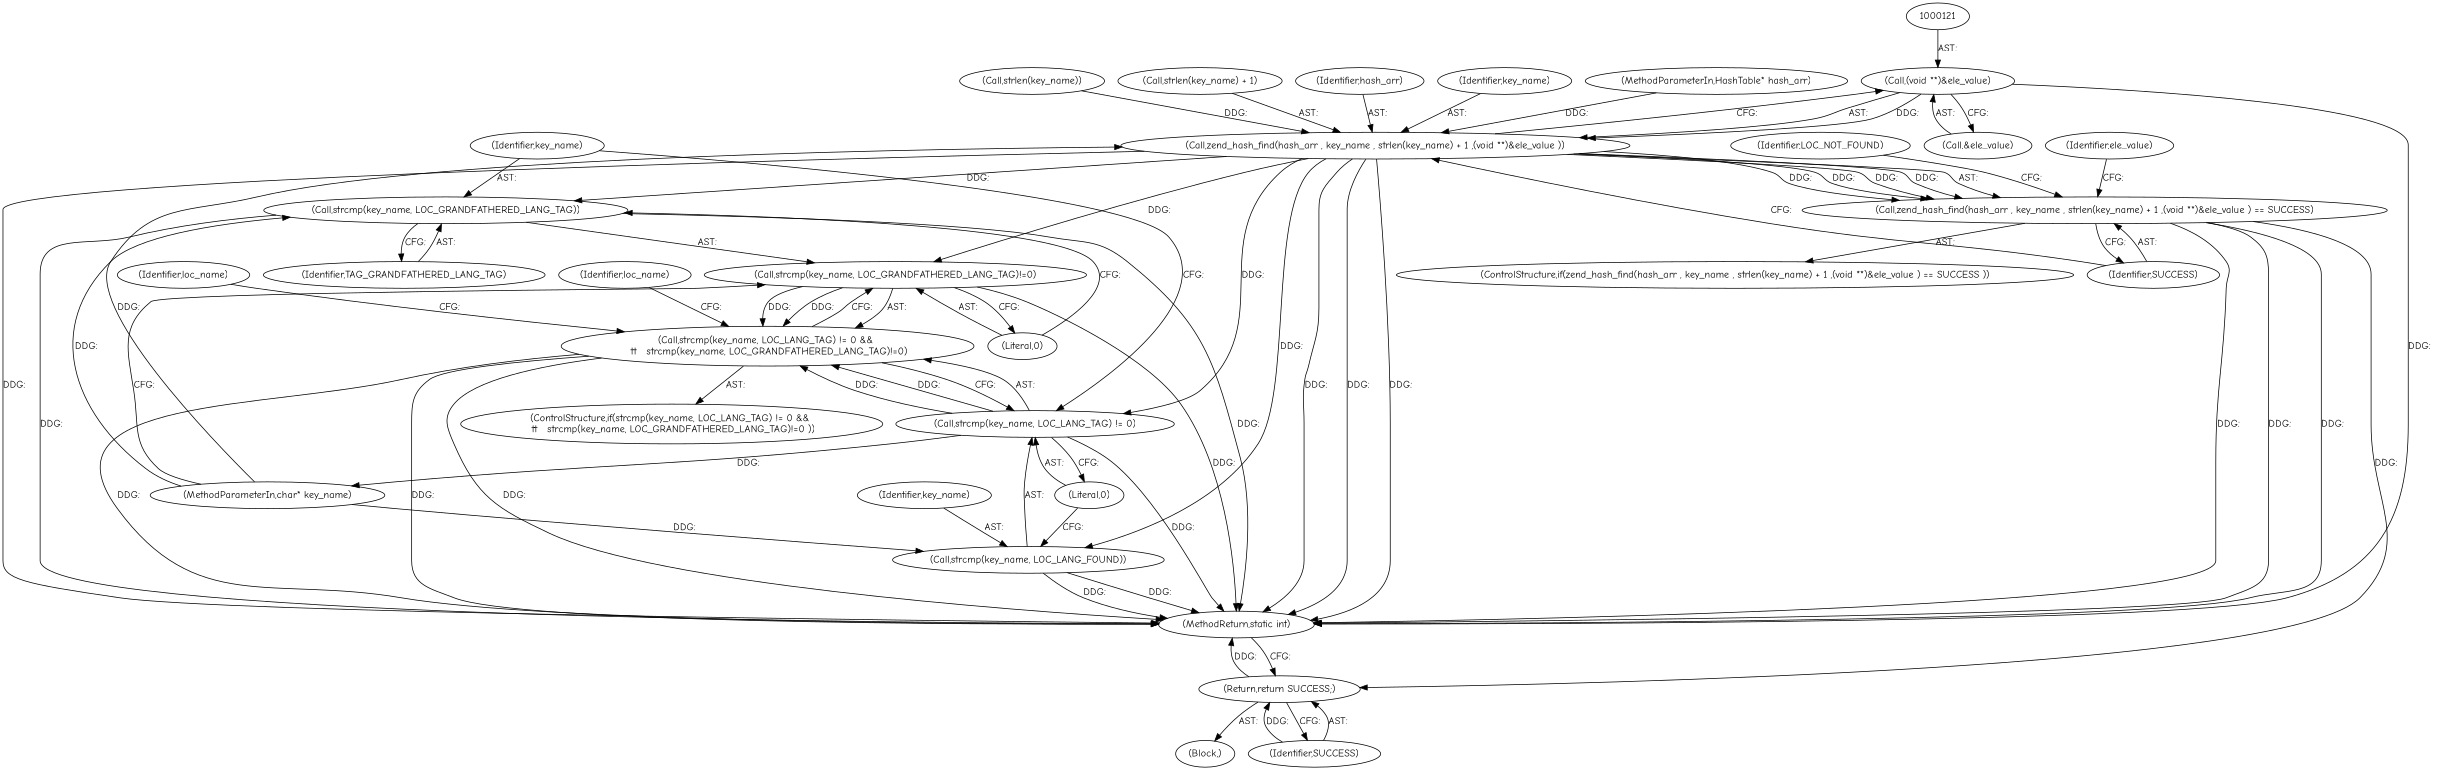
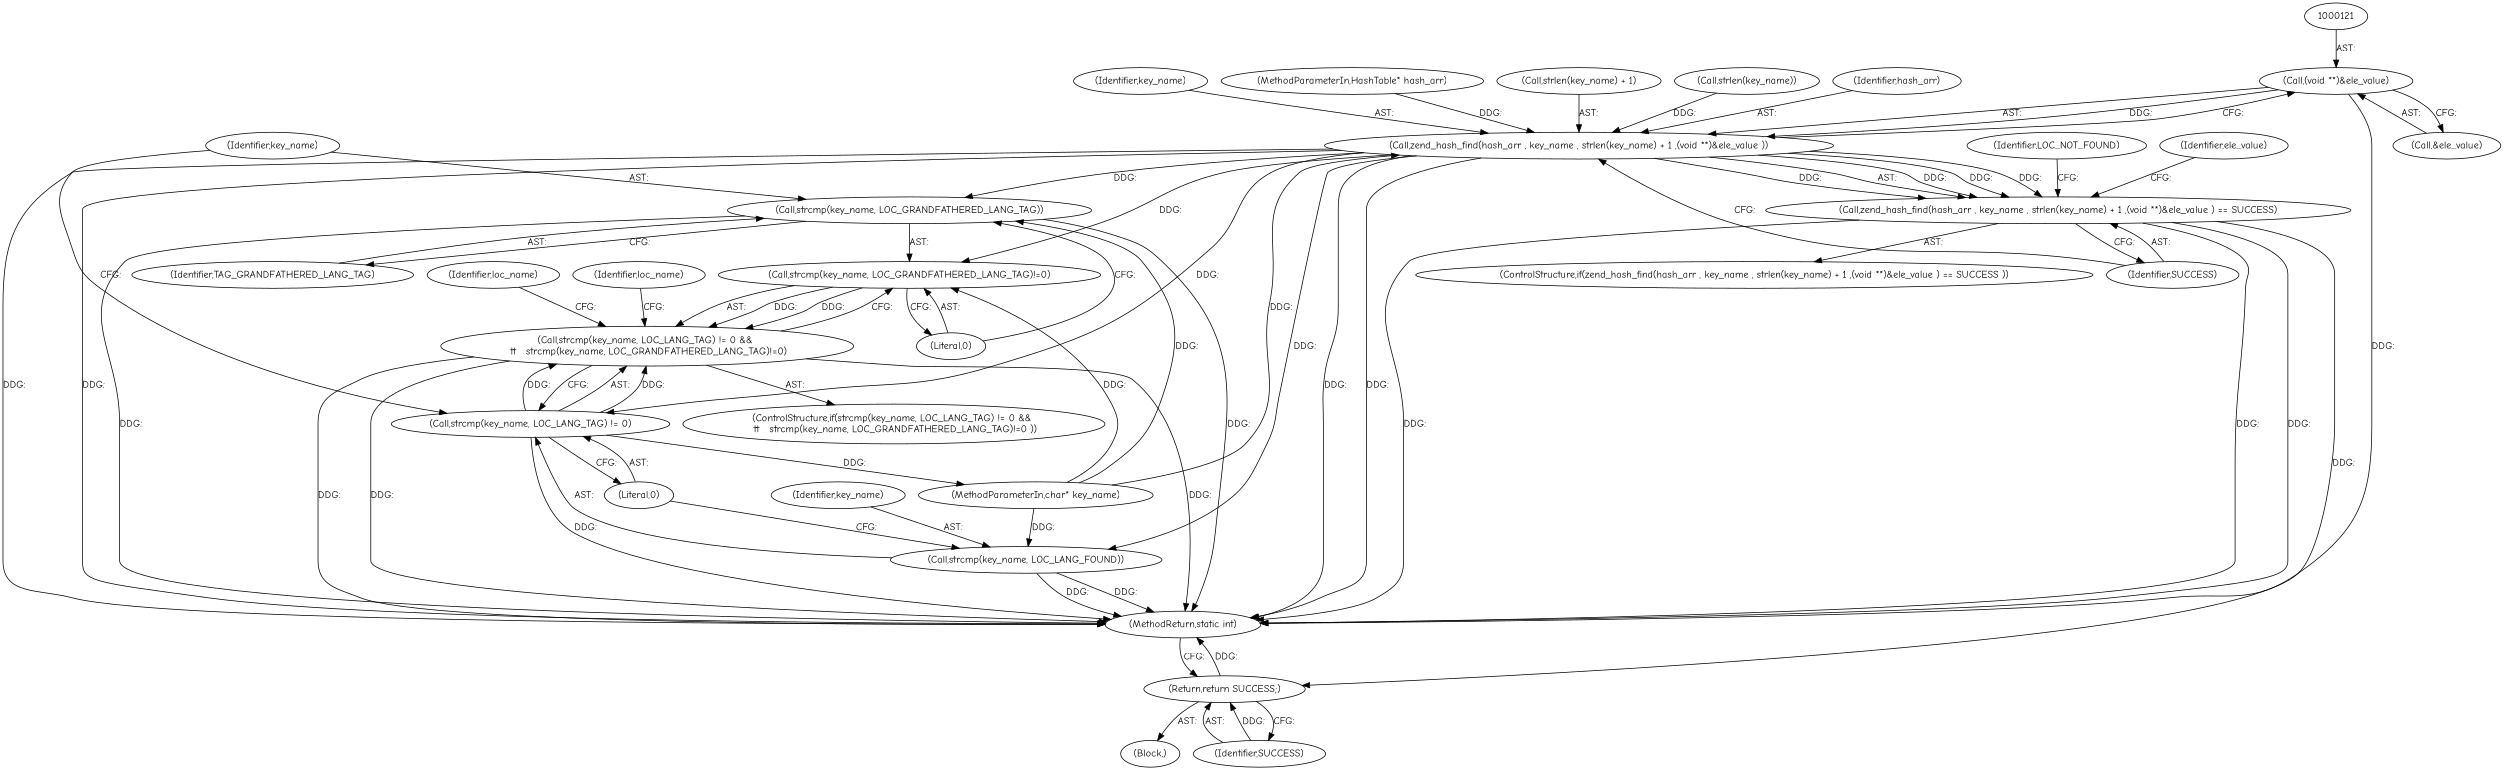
(146, 385) -> (1116, 385)
(1171, 393) -> none
